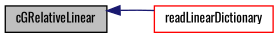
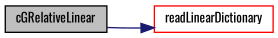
(137, 10) -> (124, 28)
